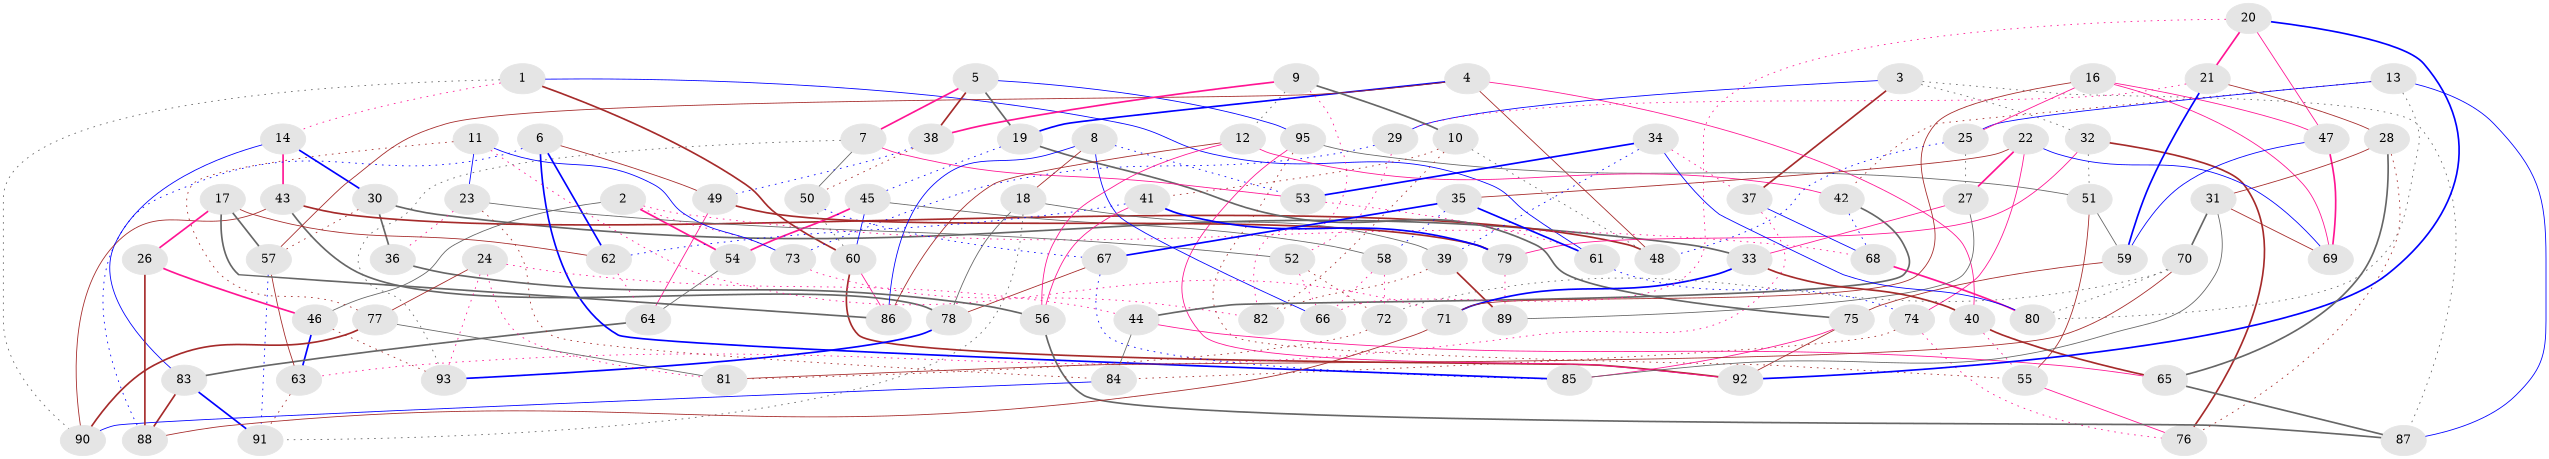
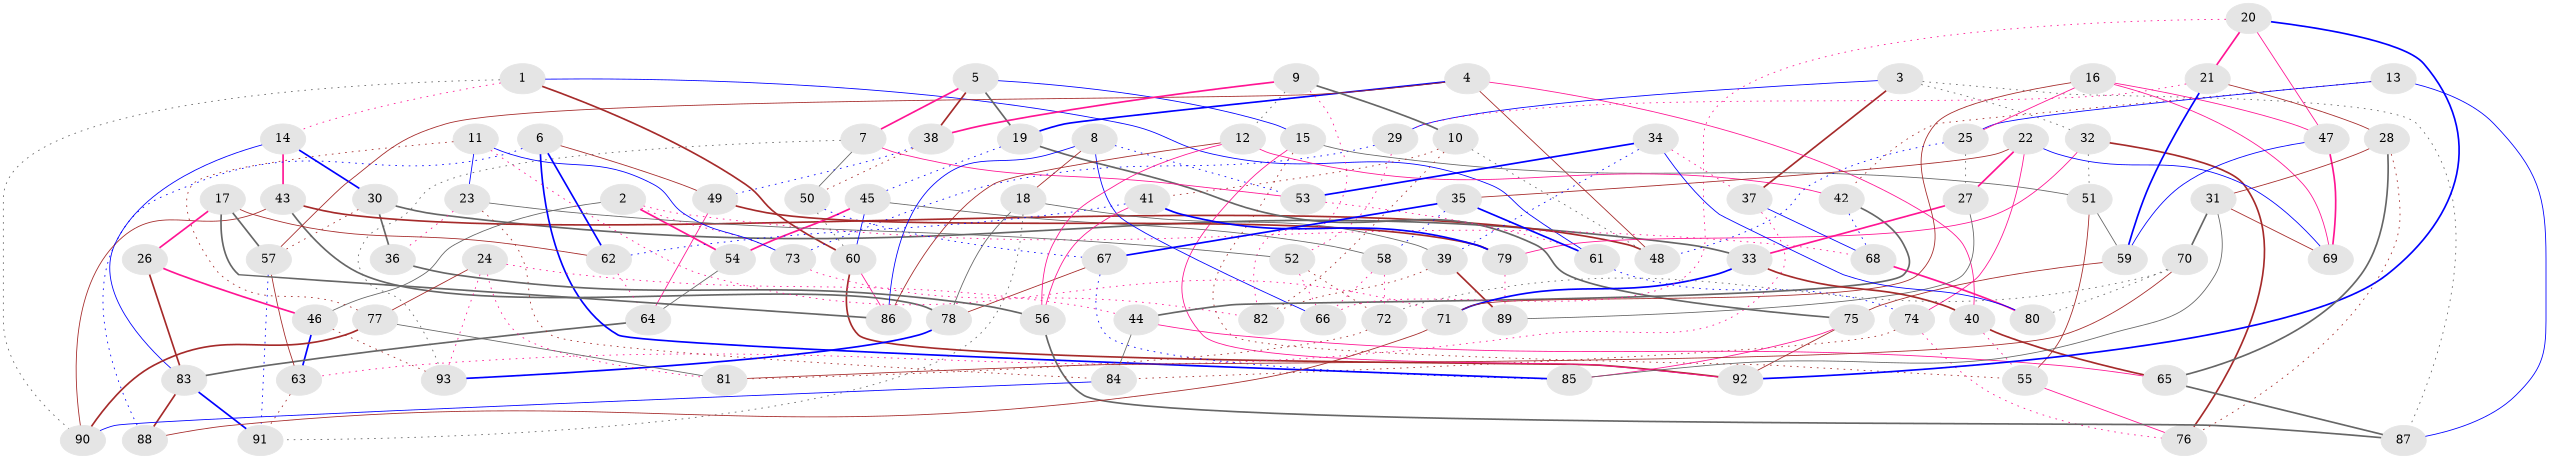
(1303, 139) -> (1303, 139)
(1866, 227) -> (1866, 227)
(2310, 294) -> none
(145, 350) -> (165, 320)
